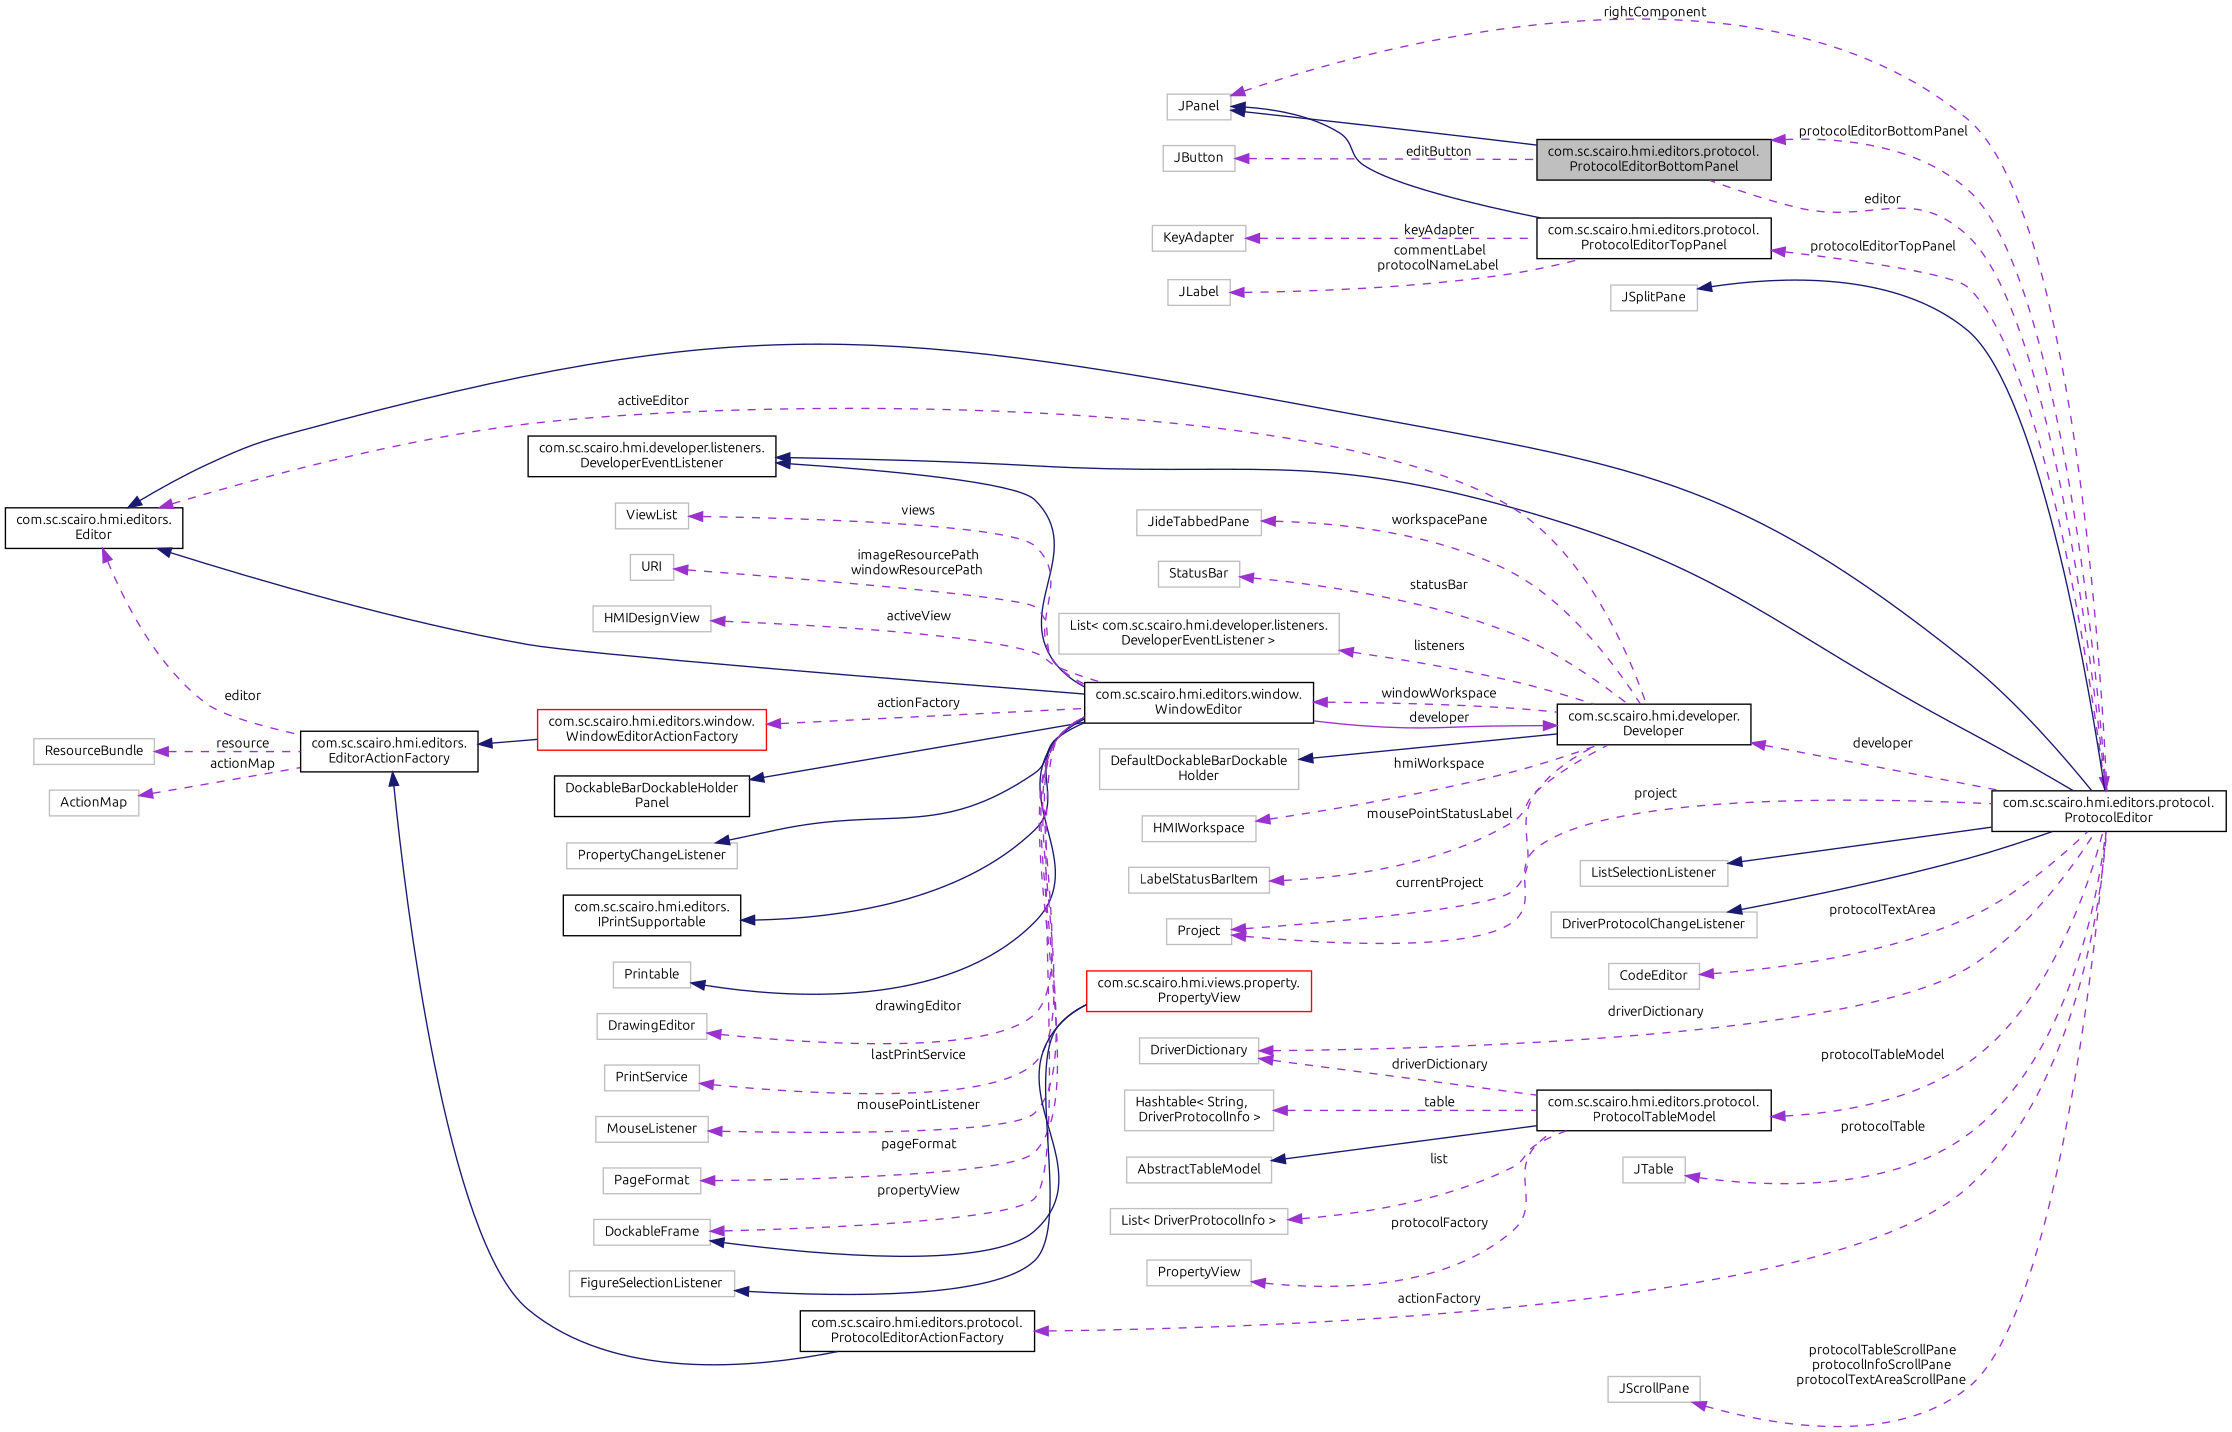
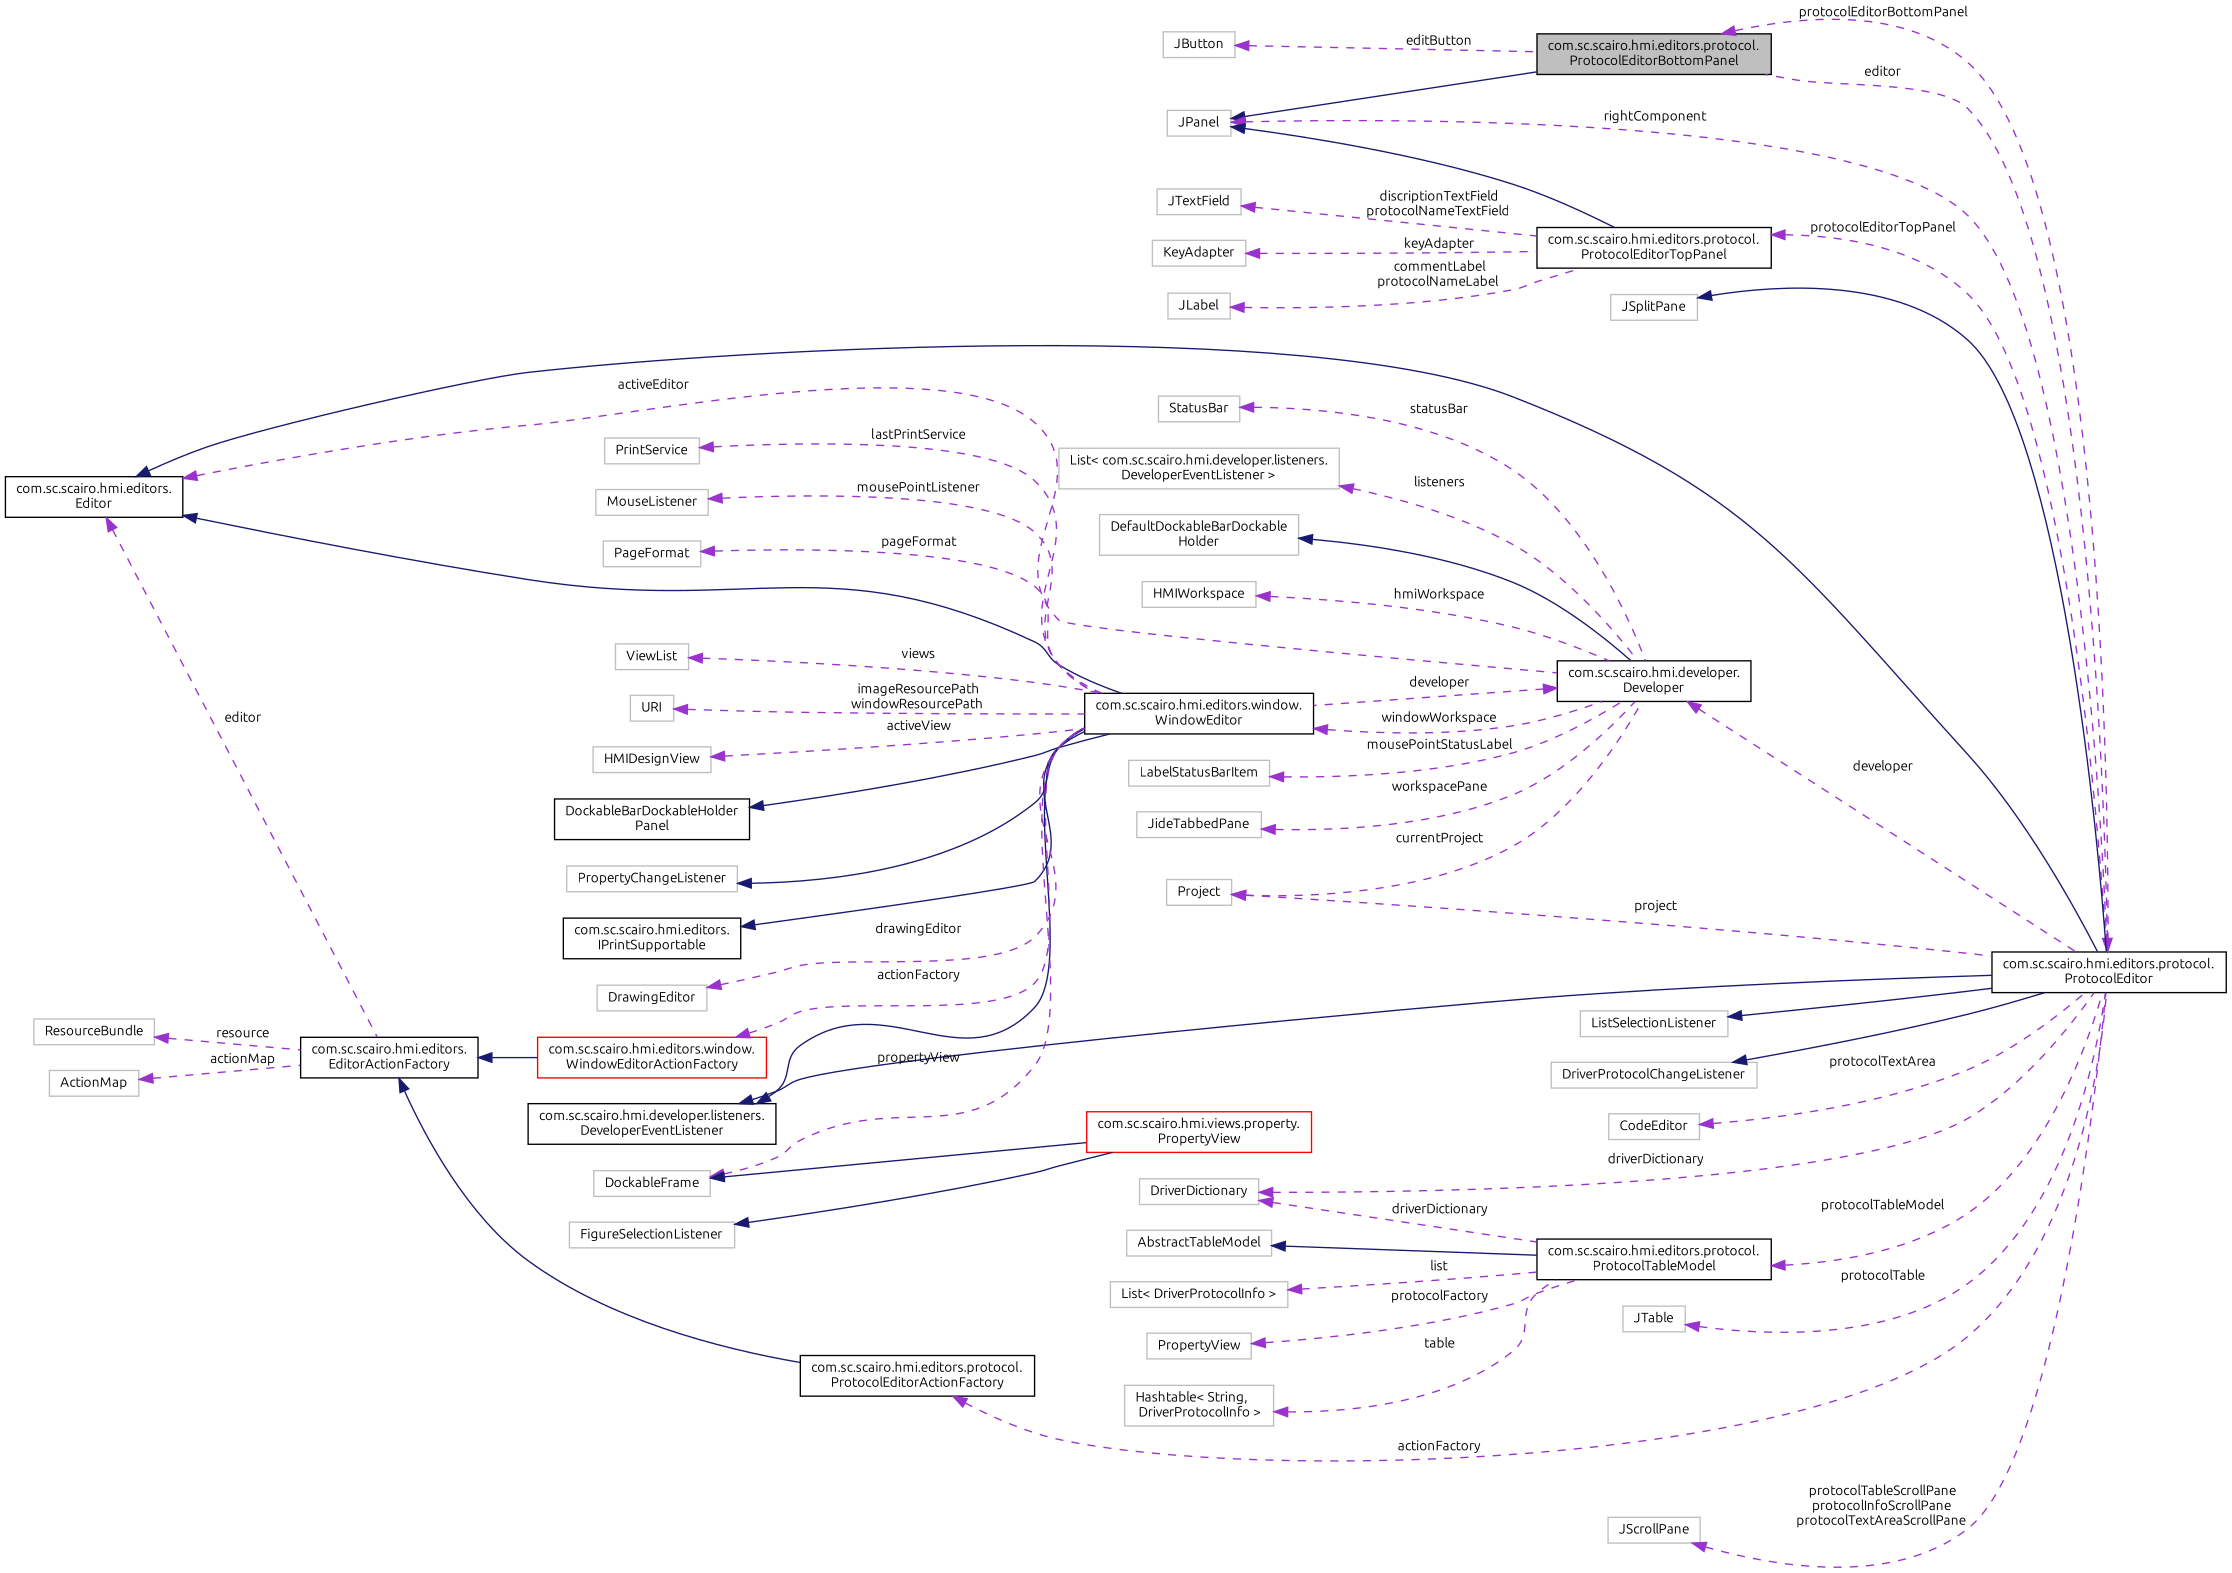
none -> (1199, 202)
(1429, 728) -> (1429, 697)
(652, 975) -> none
